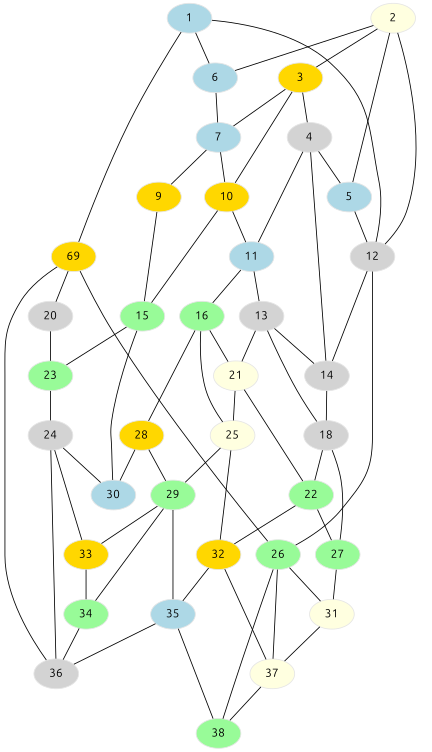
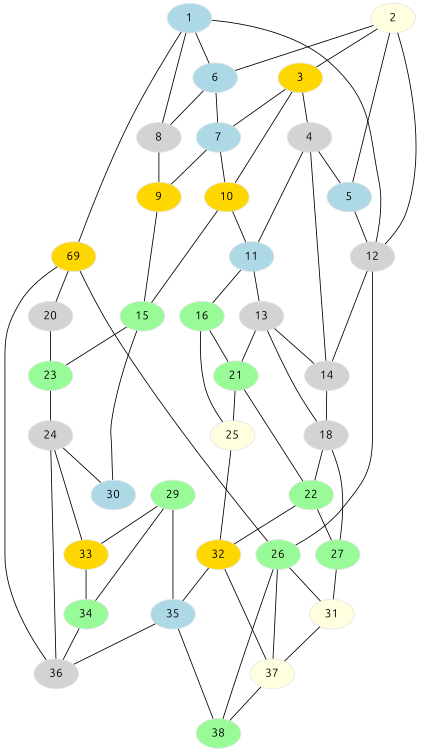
none -> (159, 137)
(236, 376) -> (236, 376)
(142, 435) -> none
(201, 467) -> none
